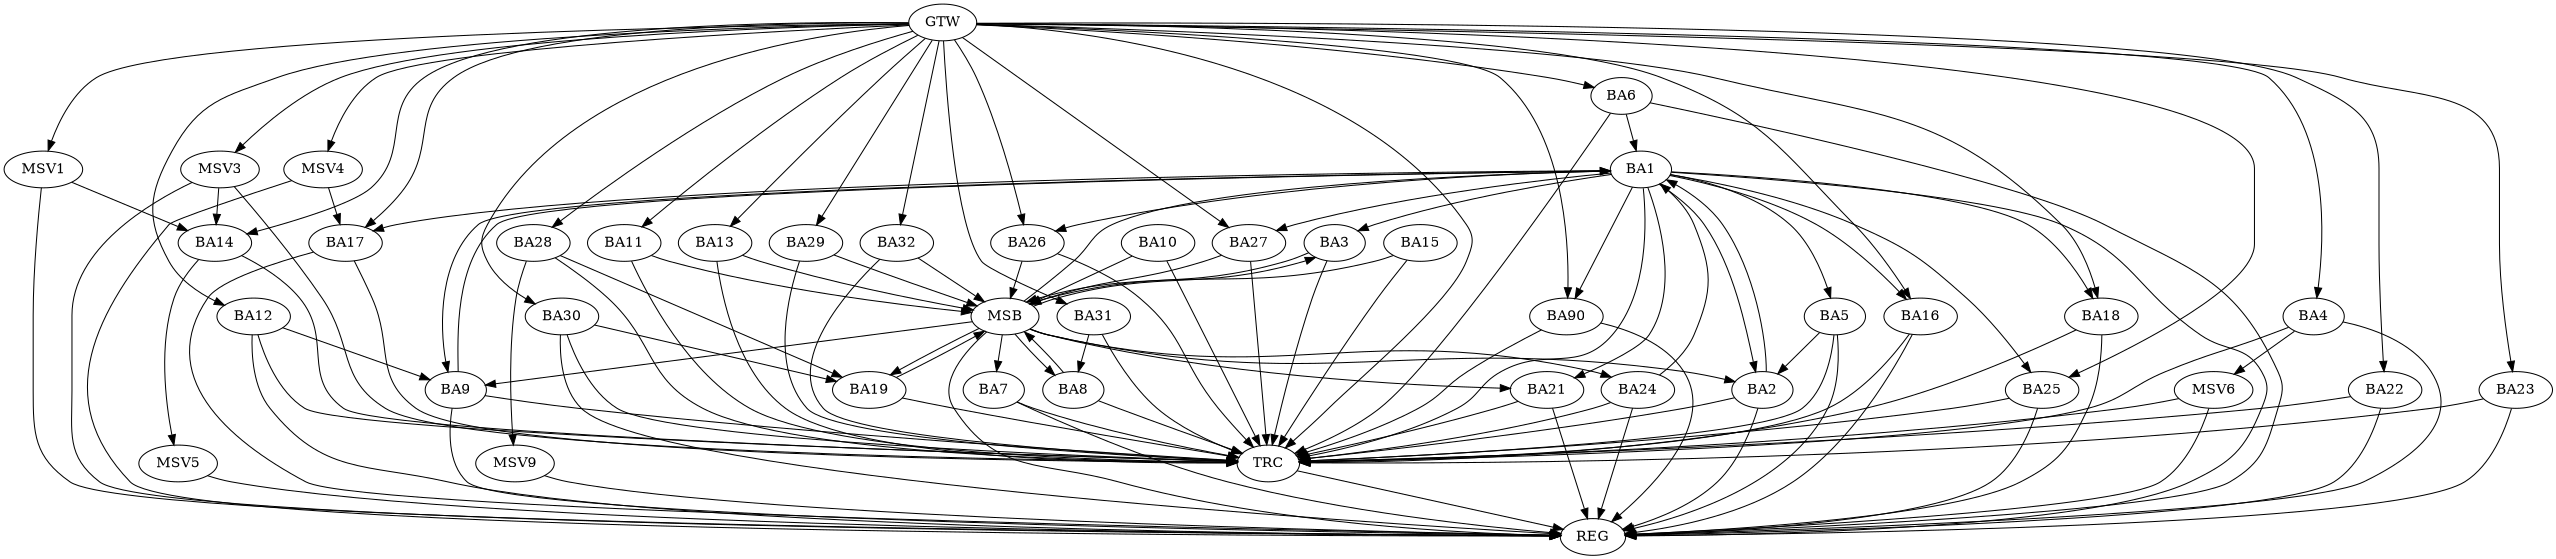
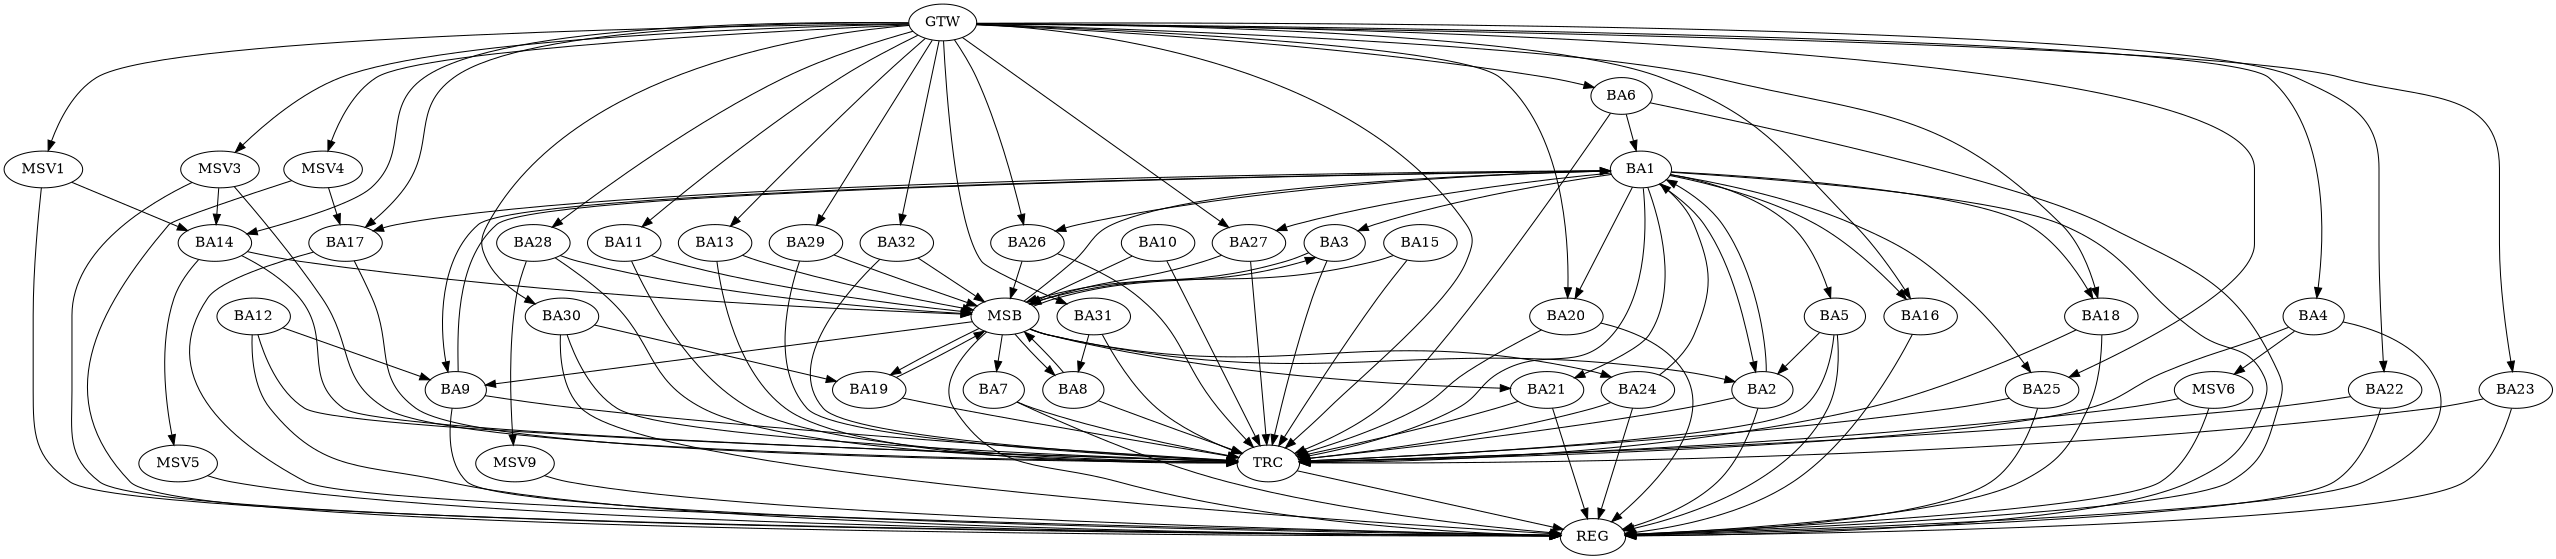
(436, 49) -> none
none -> (585, 292)
(697, 314) -> (759, 294)
(1566, 316) -> (1566, 316)
(1626, 446) -> none
